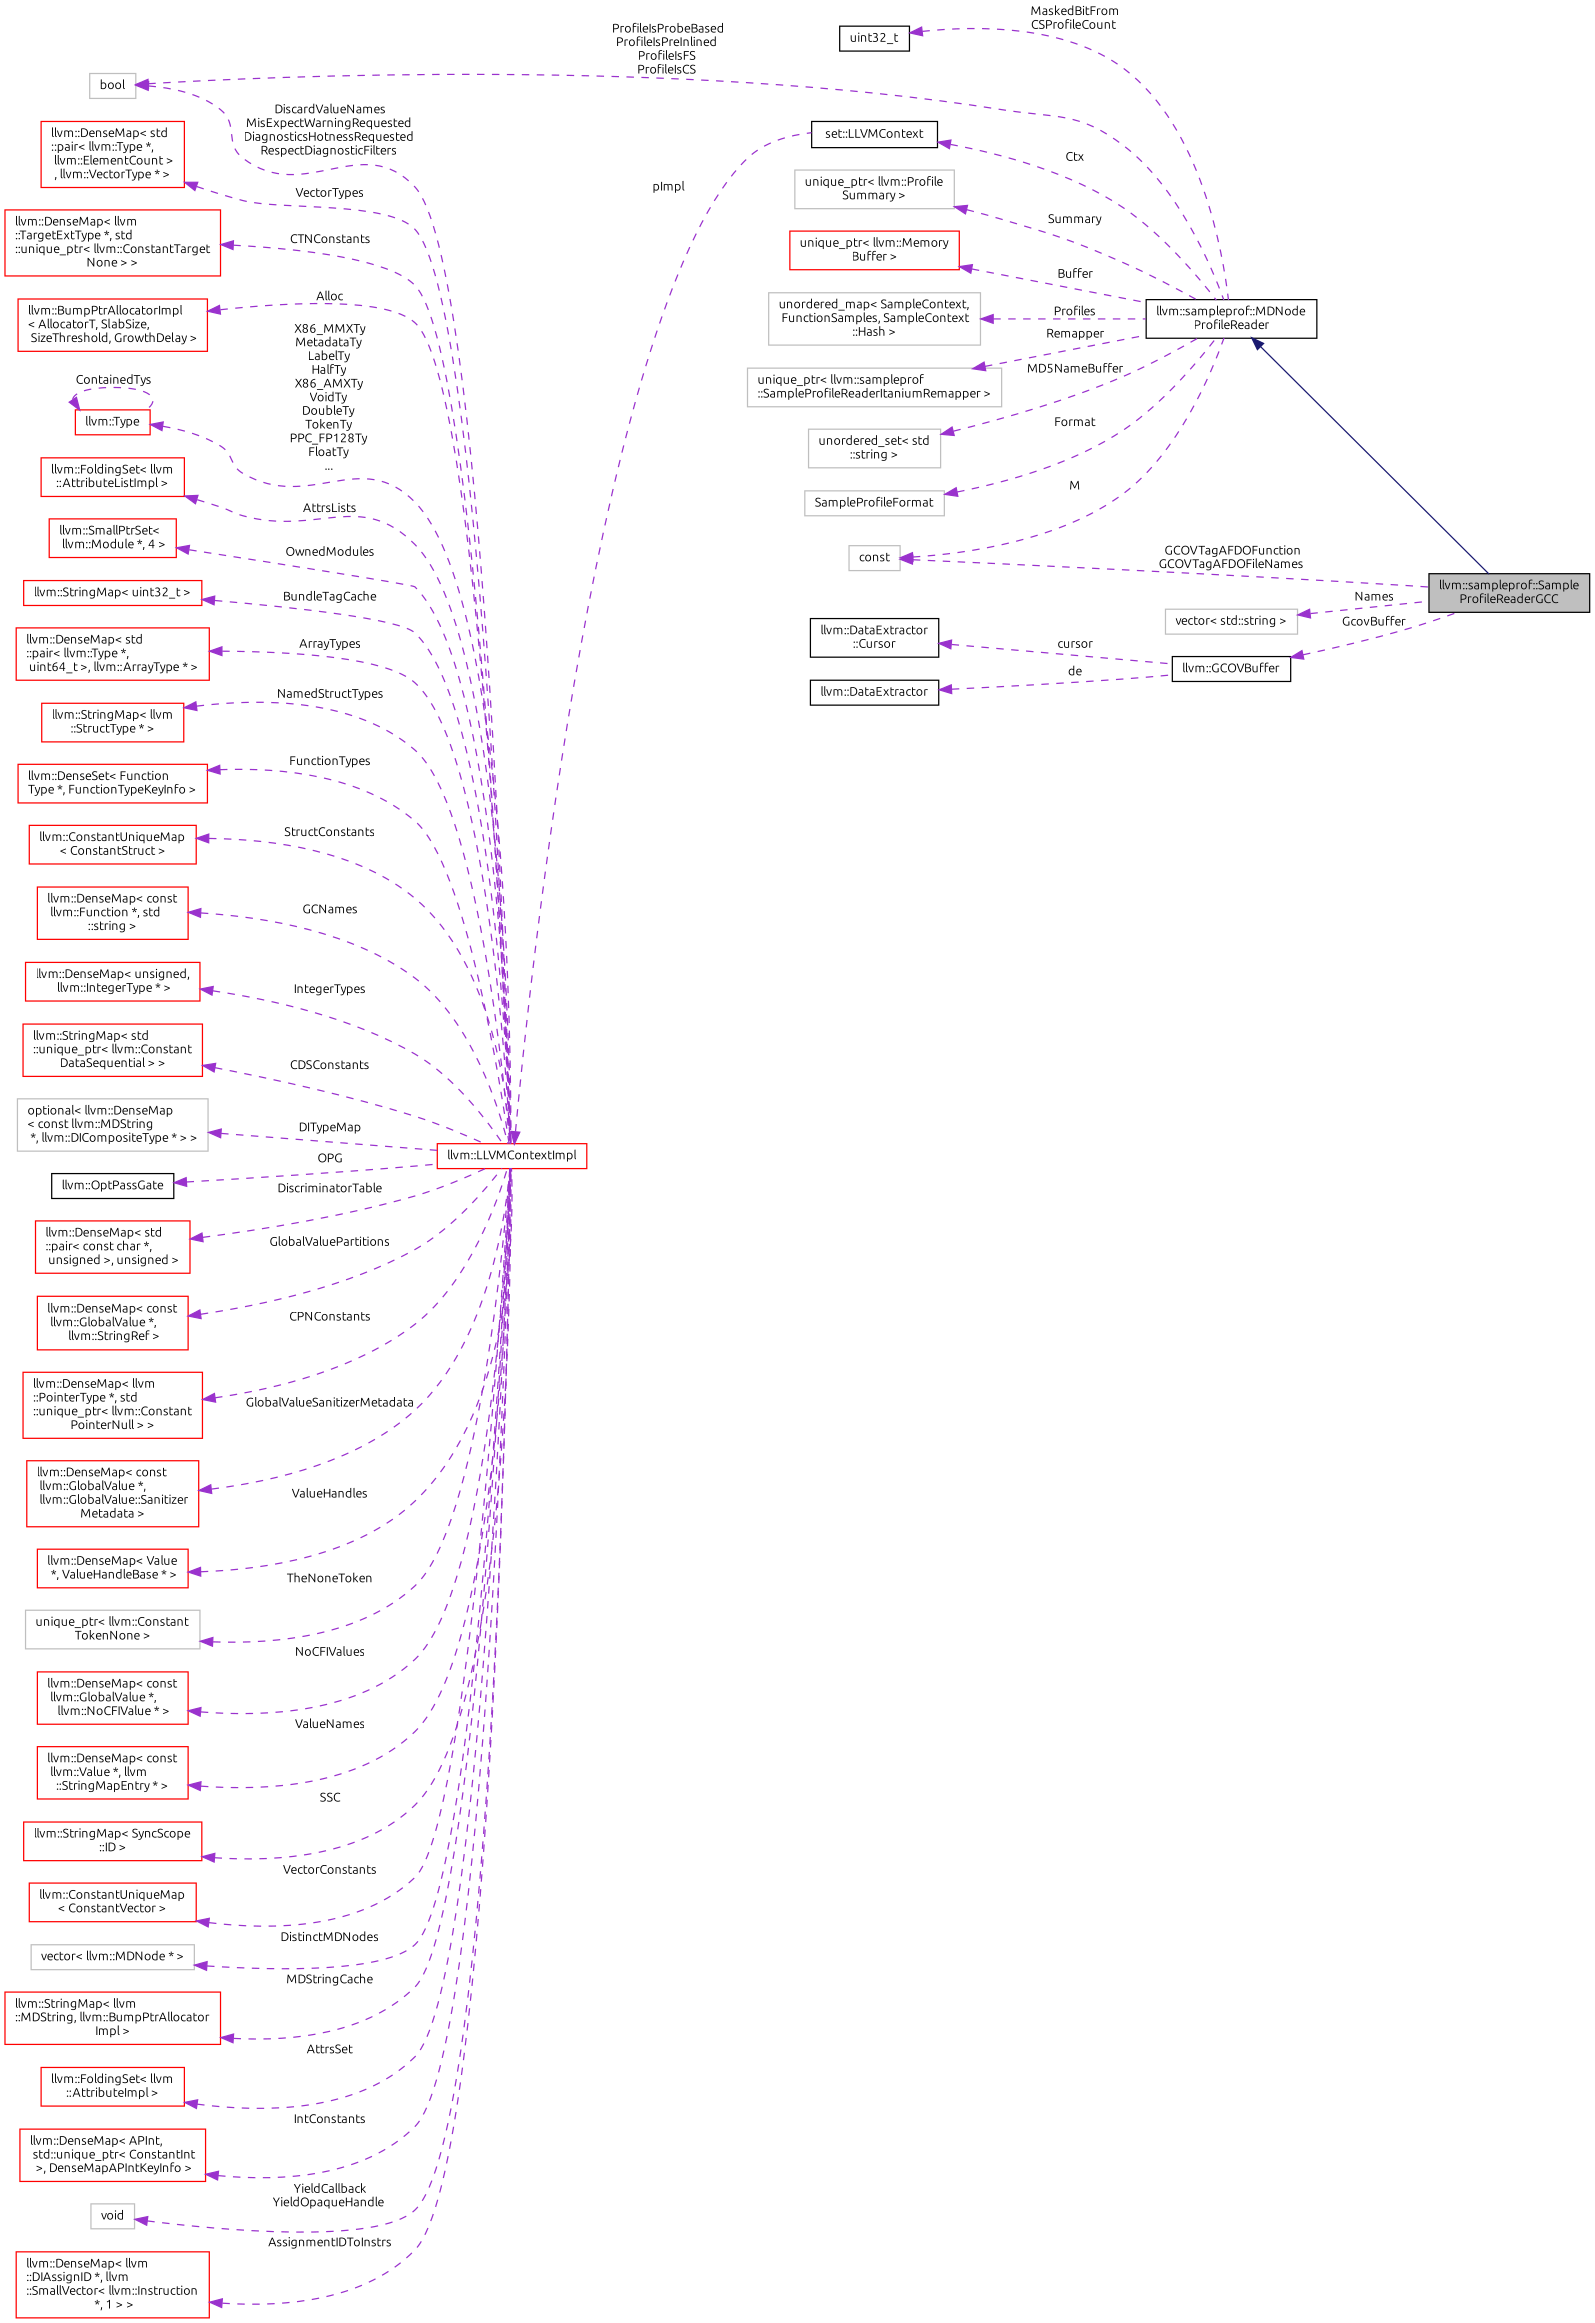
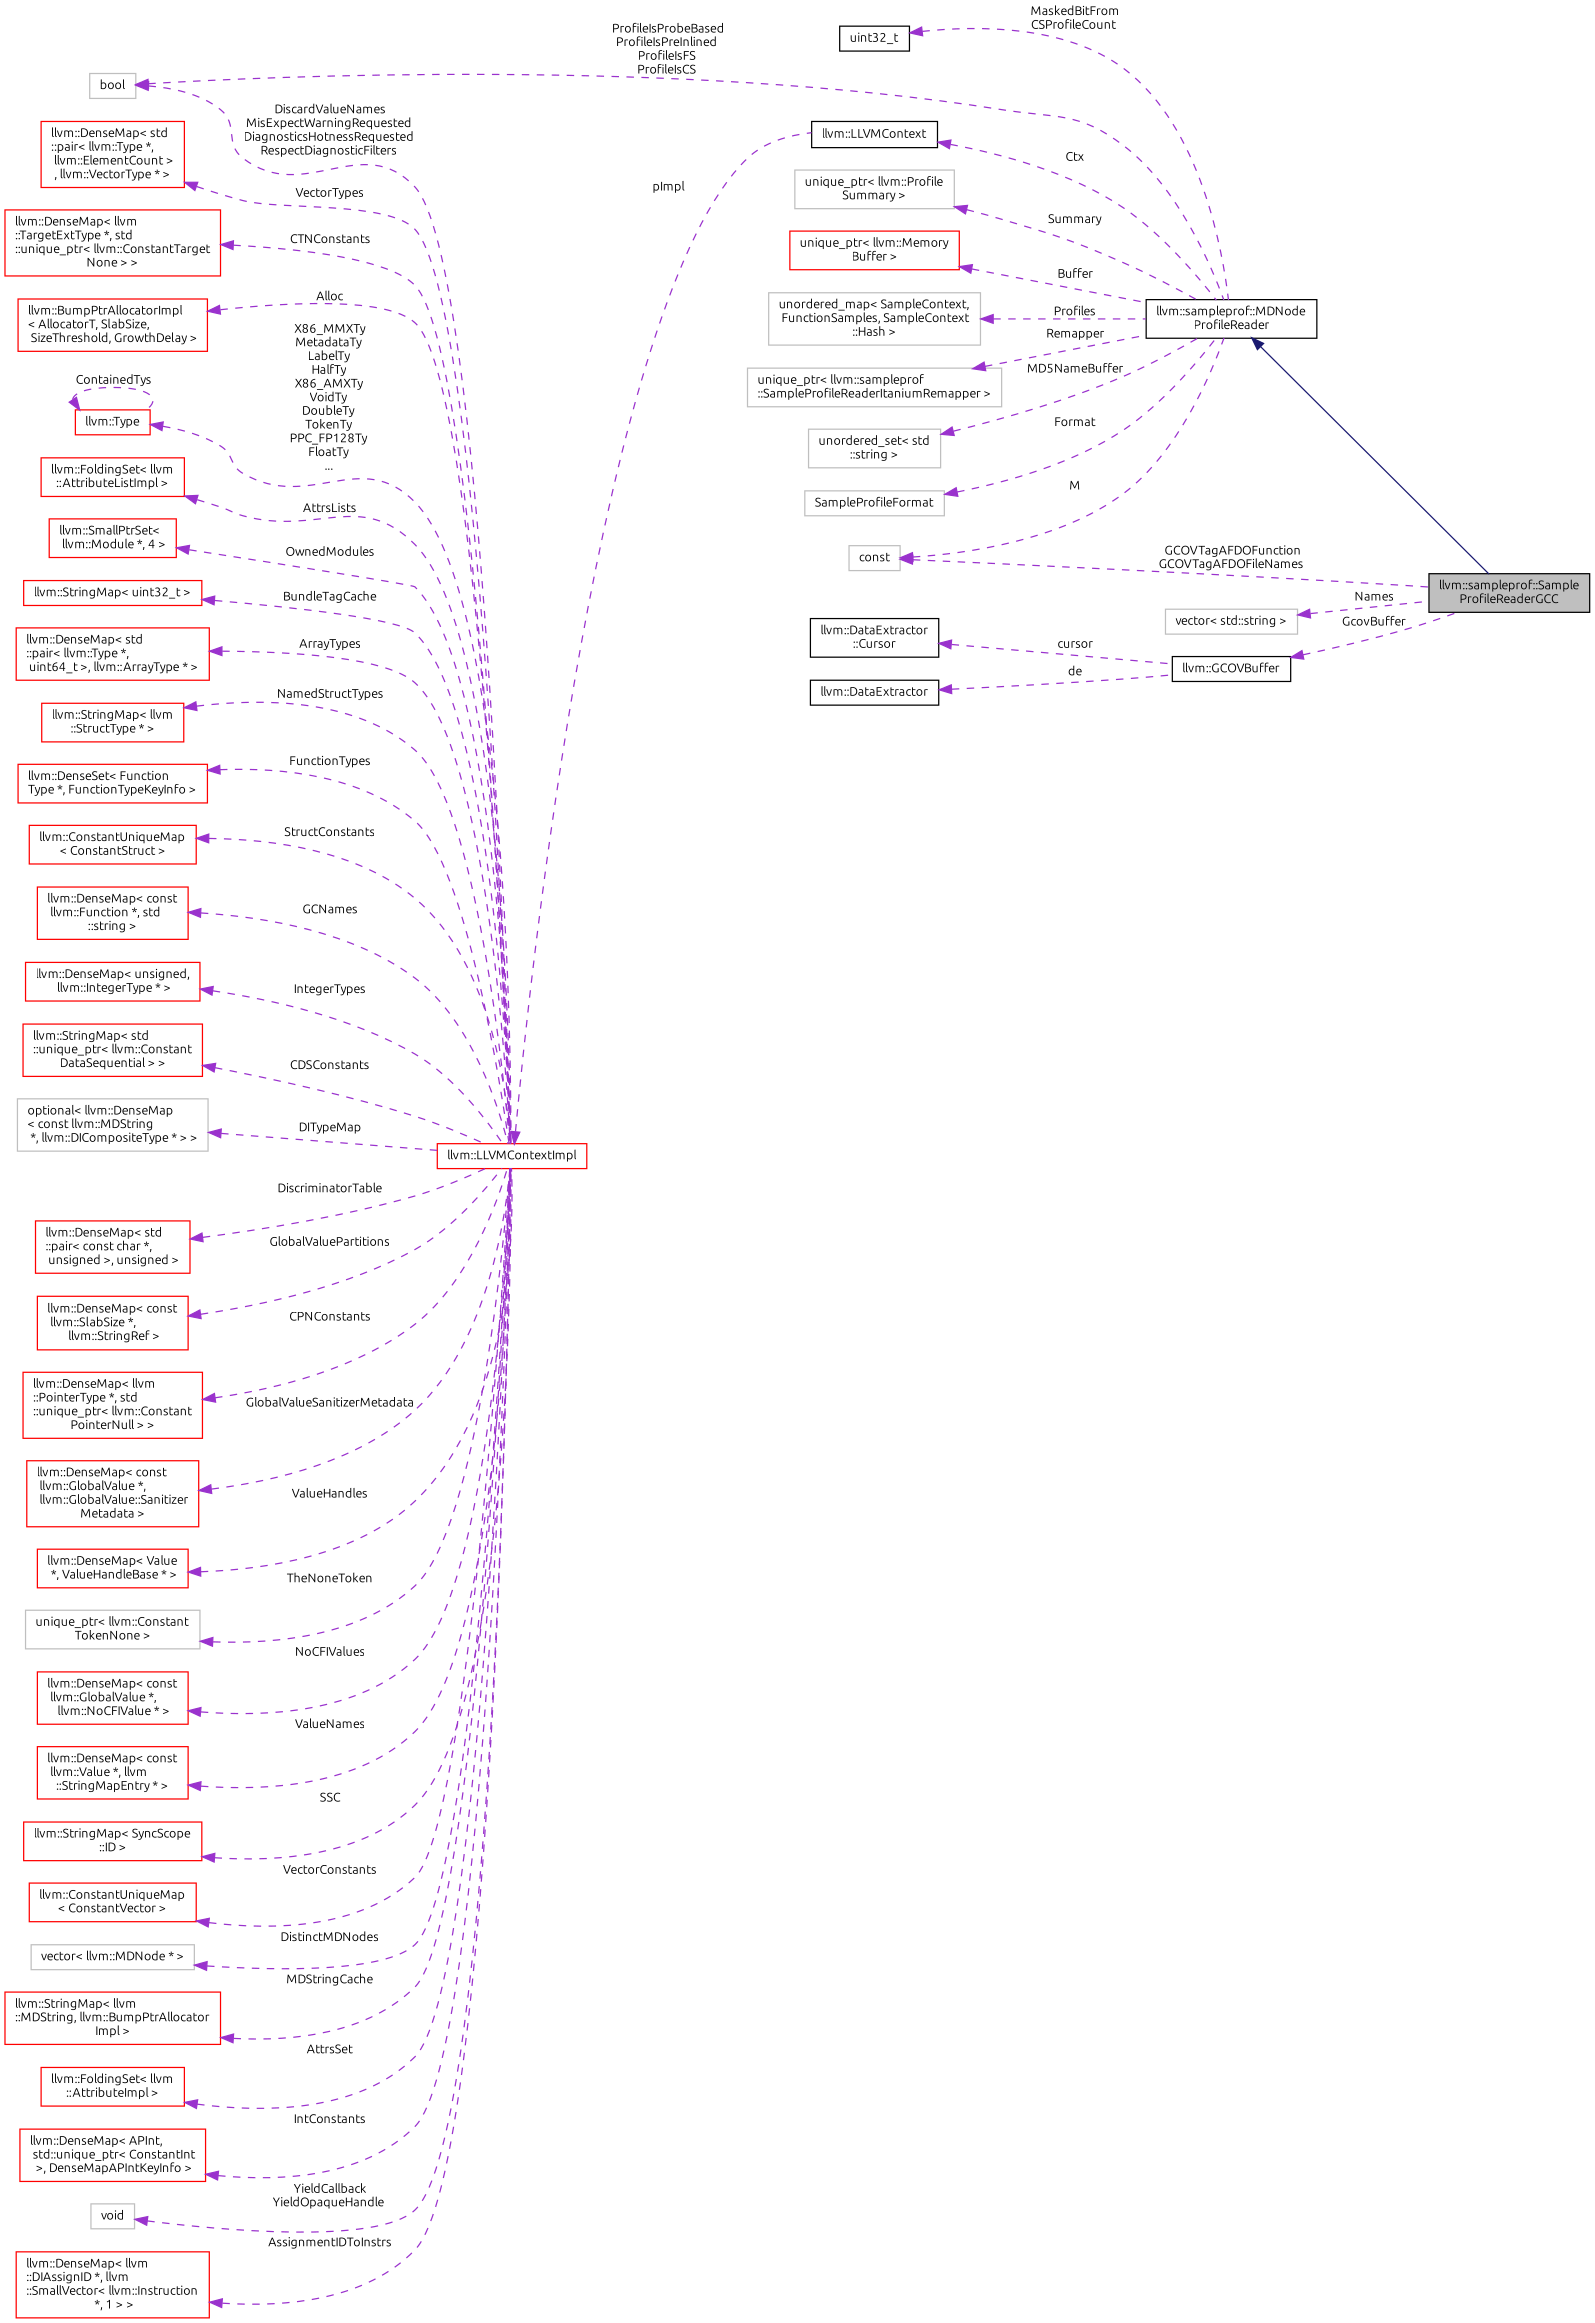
(875, 135) -> (875, 135)
(113, 1186) -> none
(113, 1323) -> (113, 1323)
